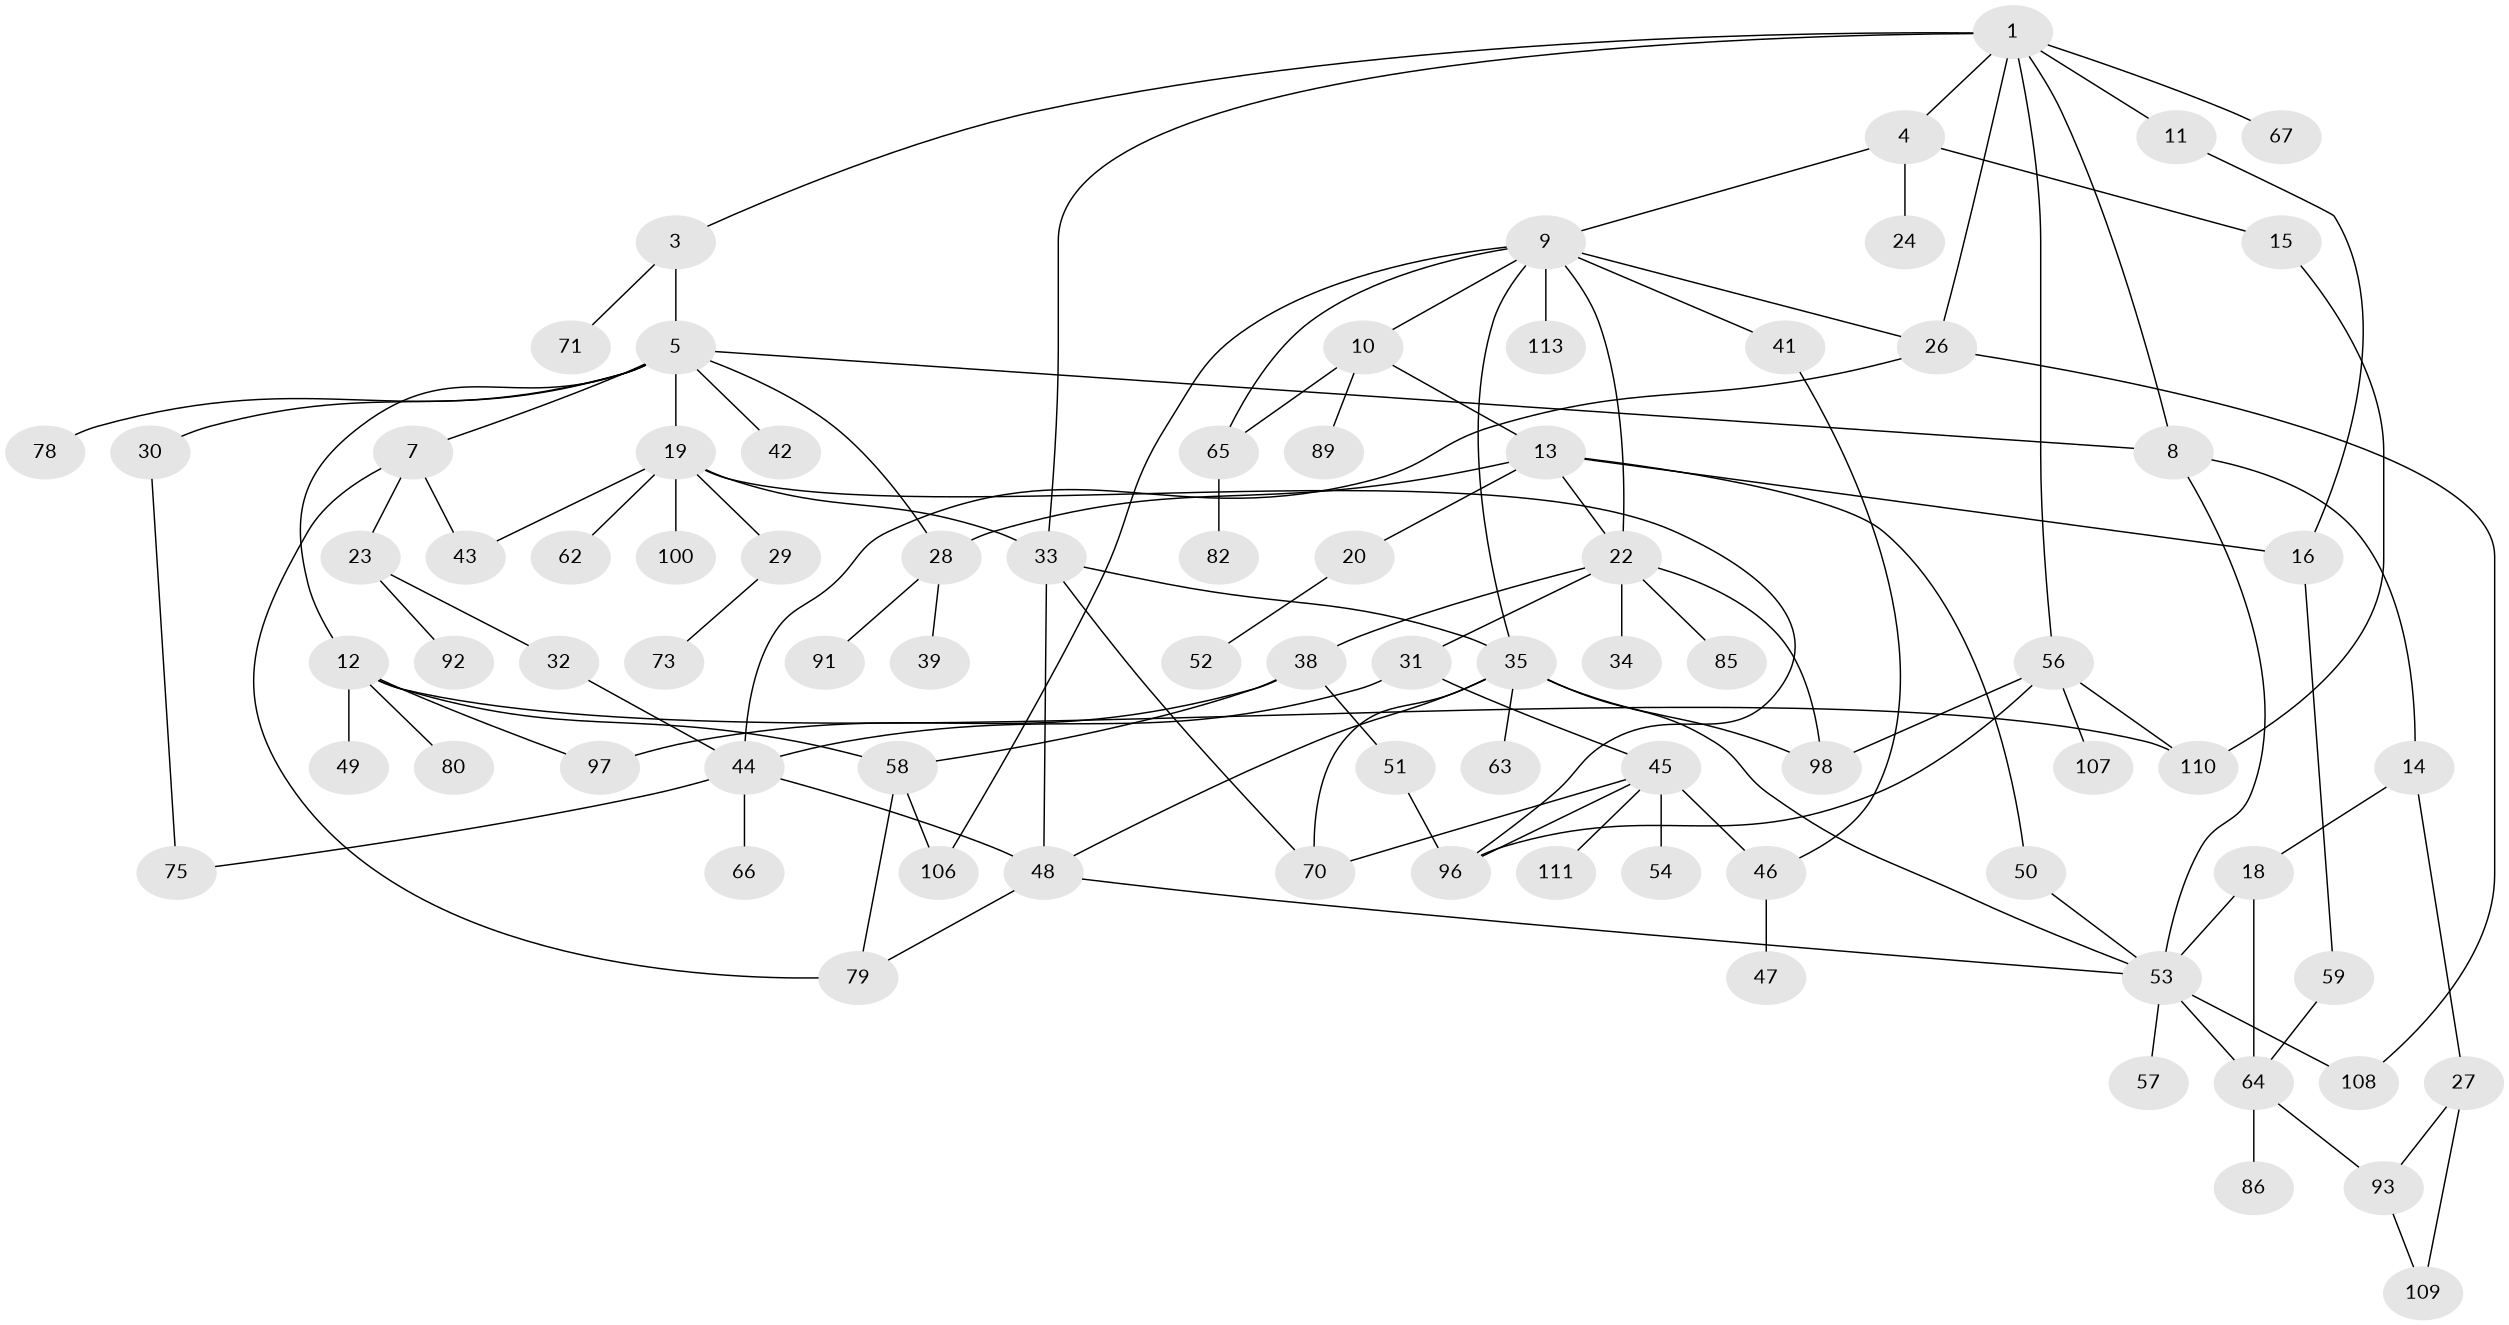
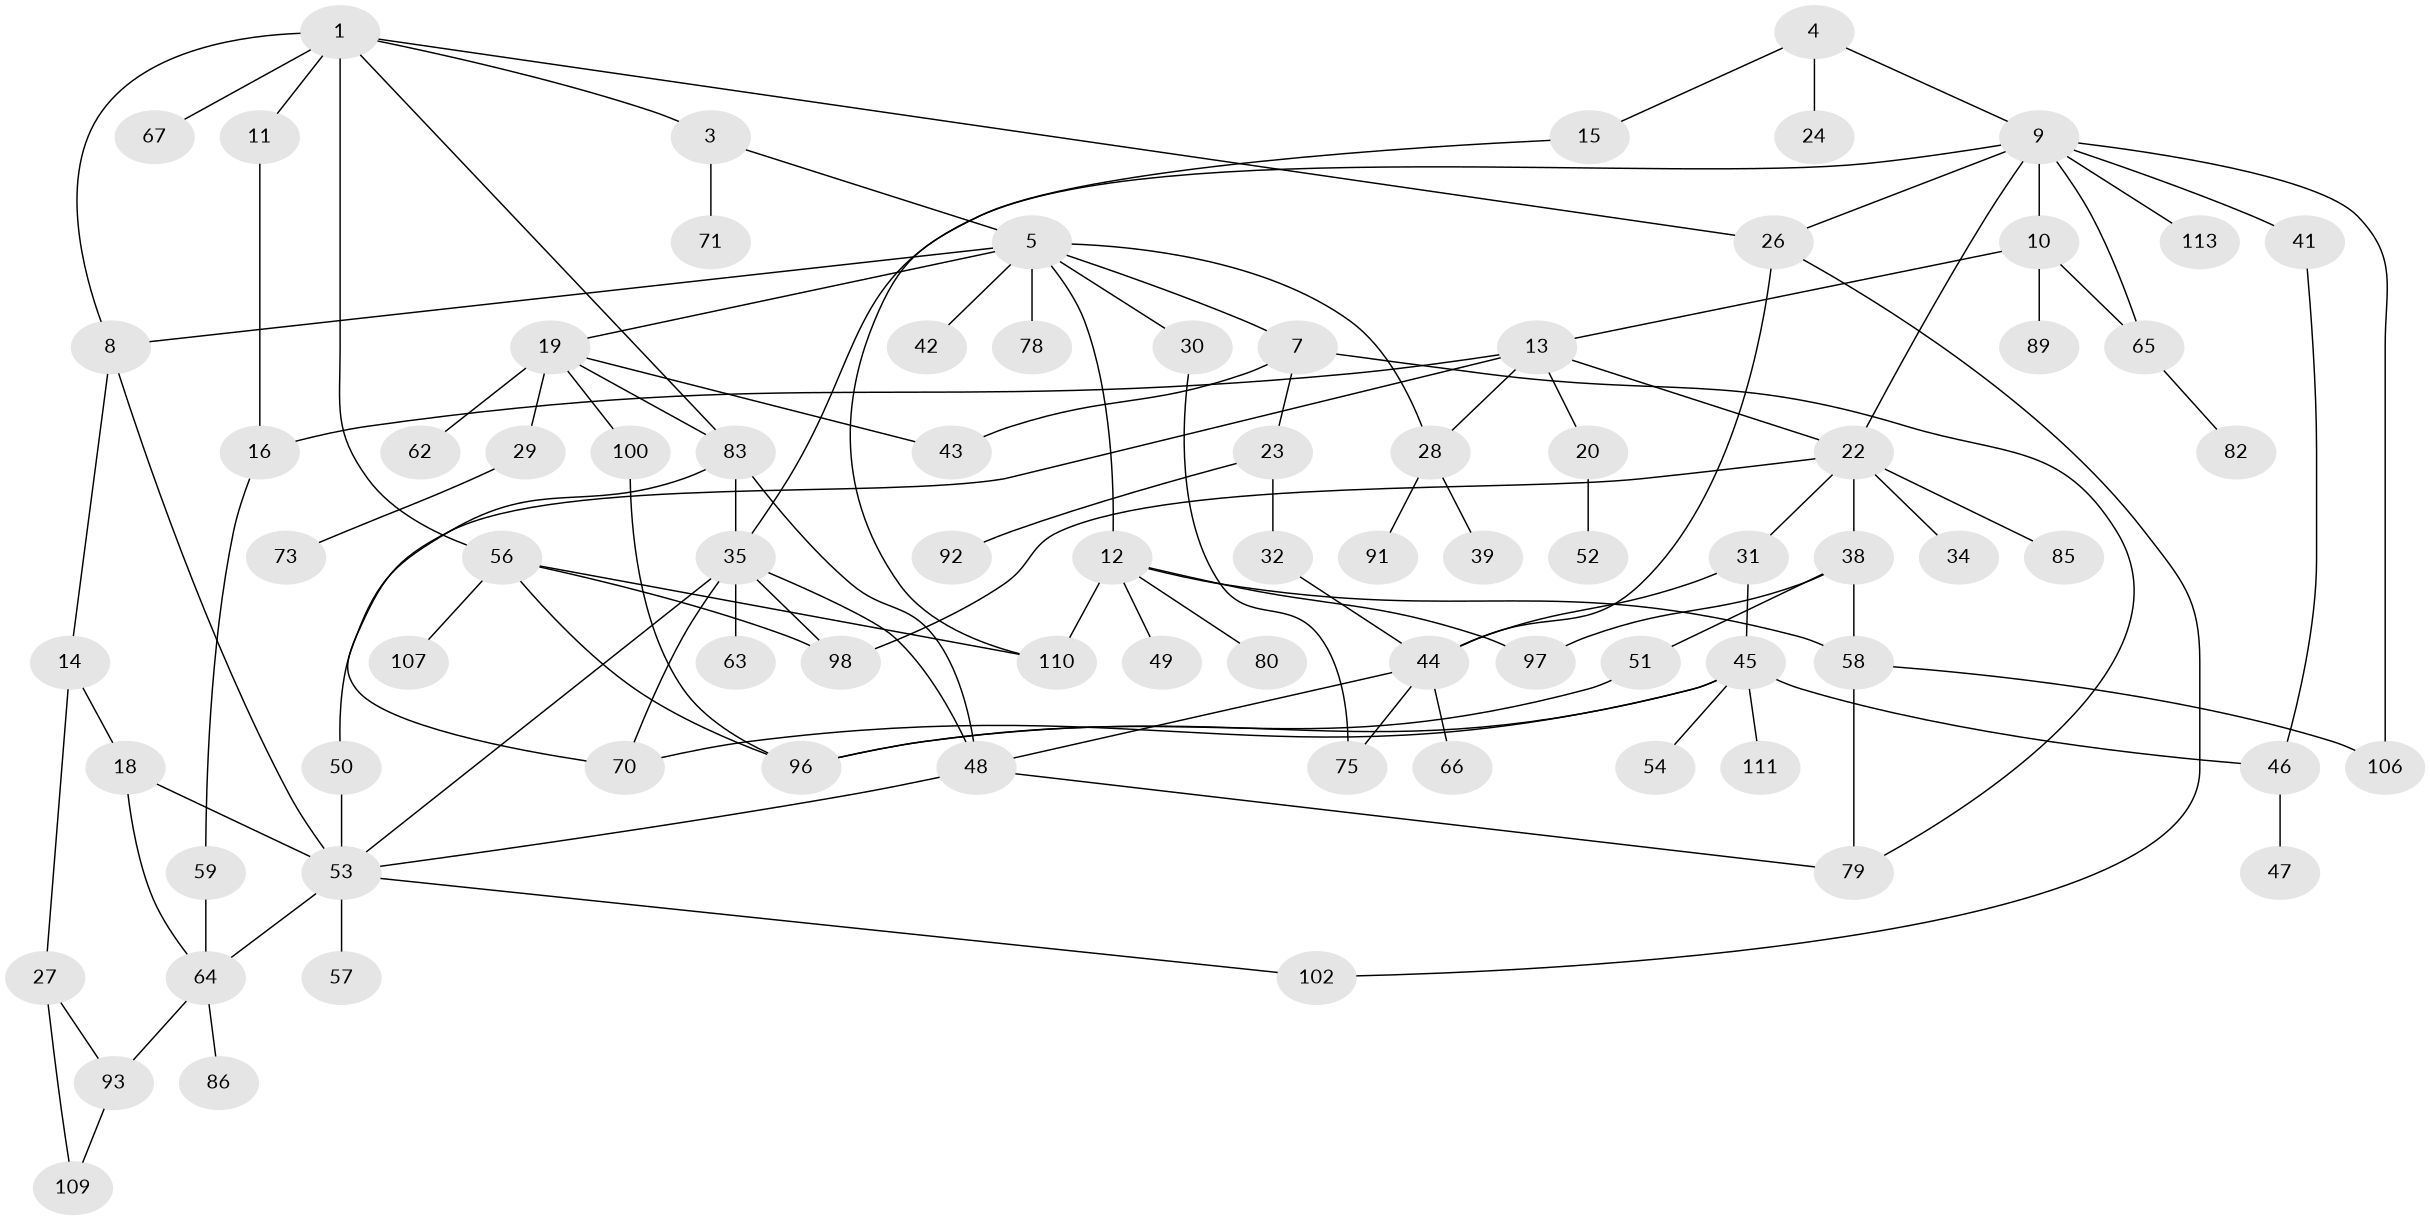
(1959, 85) -> none
(1441, 493) -> (658, 639)
(1047, 558) -> (736, 453)
(2359, 1083) -> (1317, 978)
